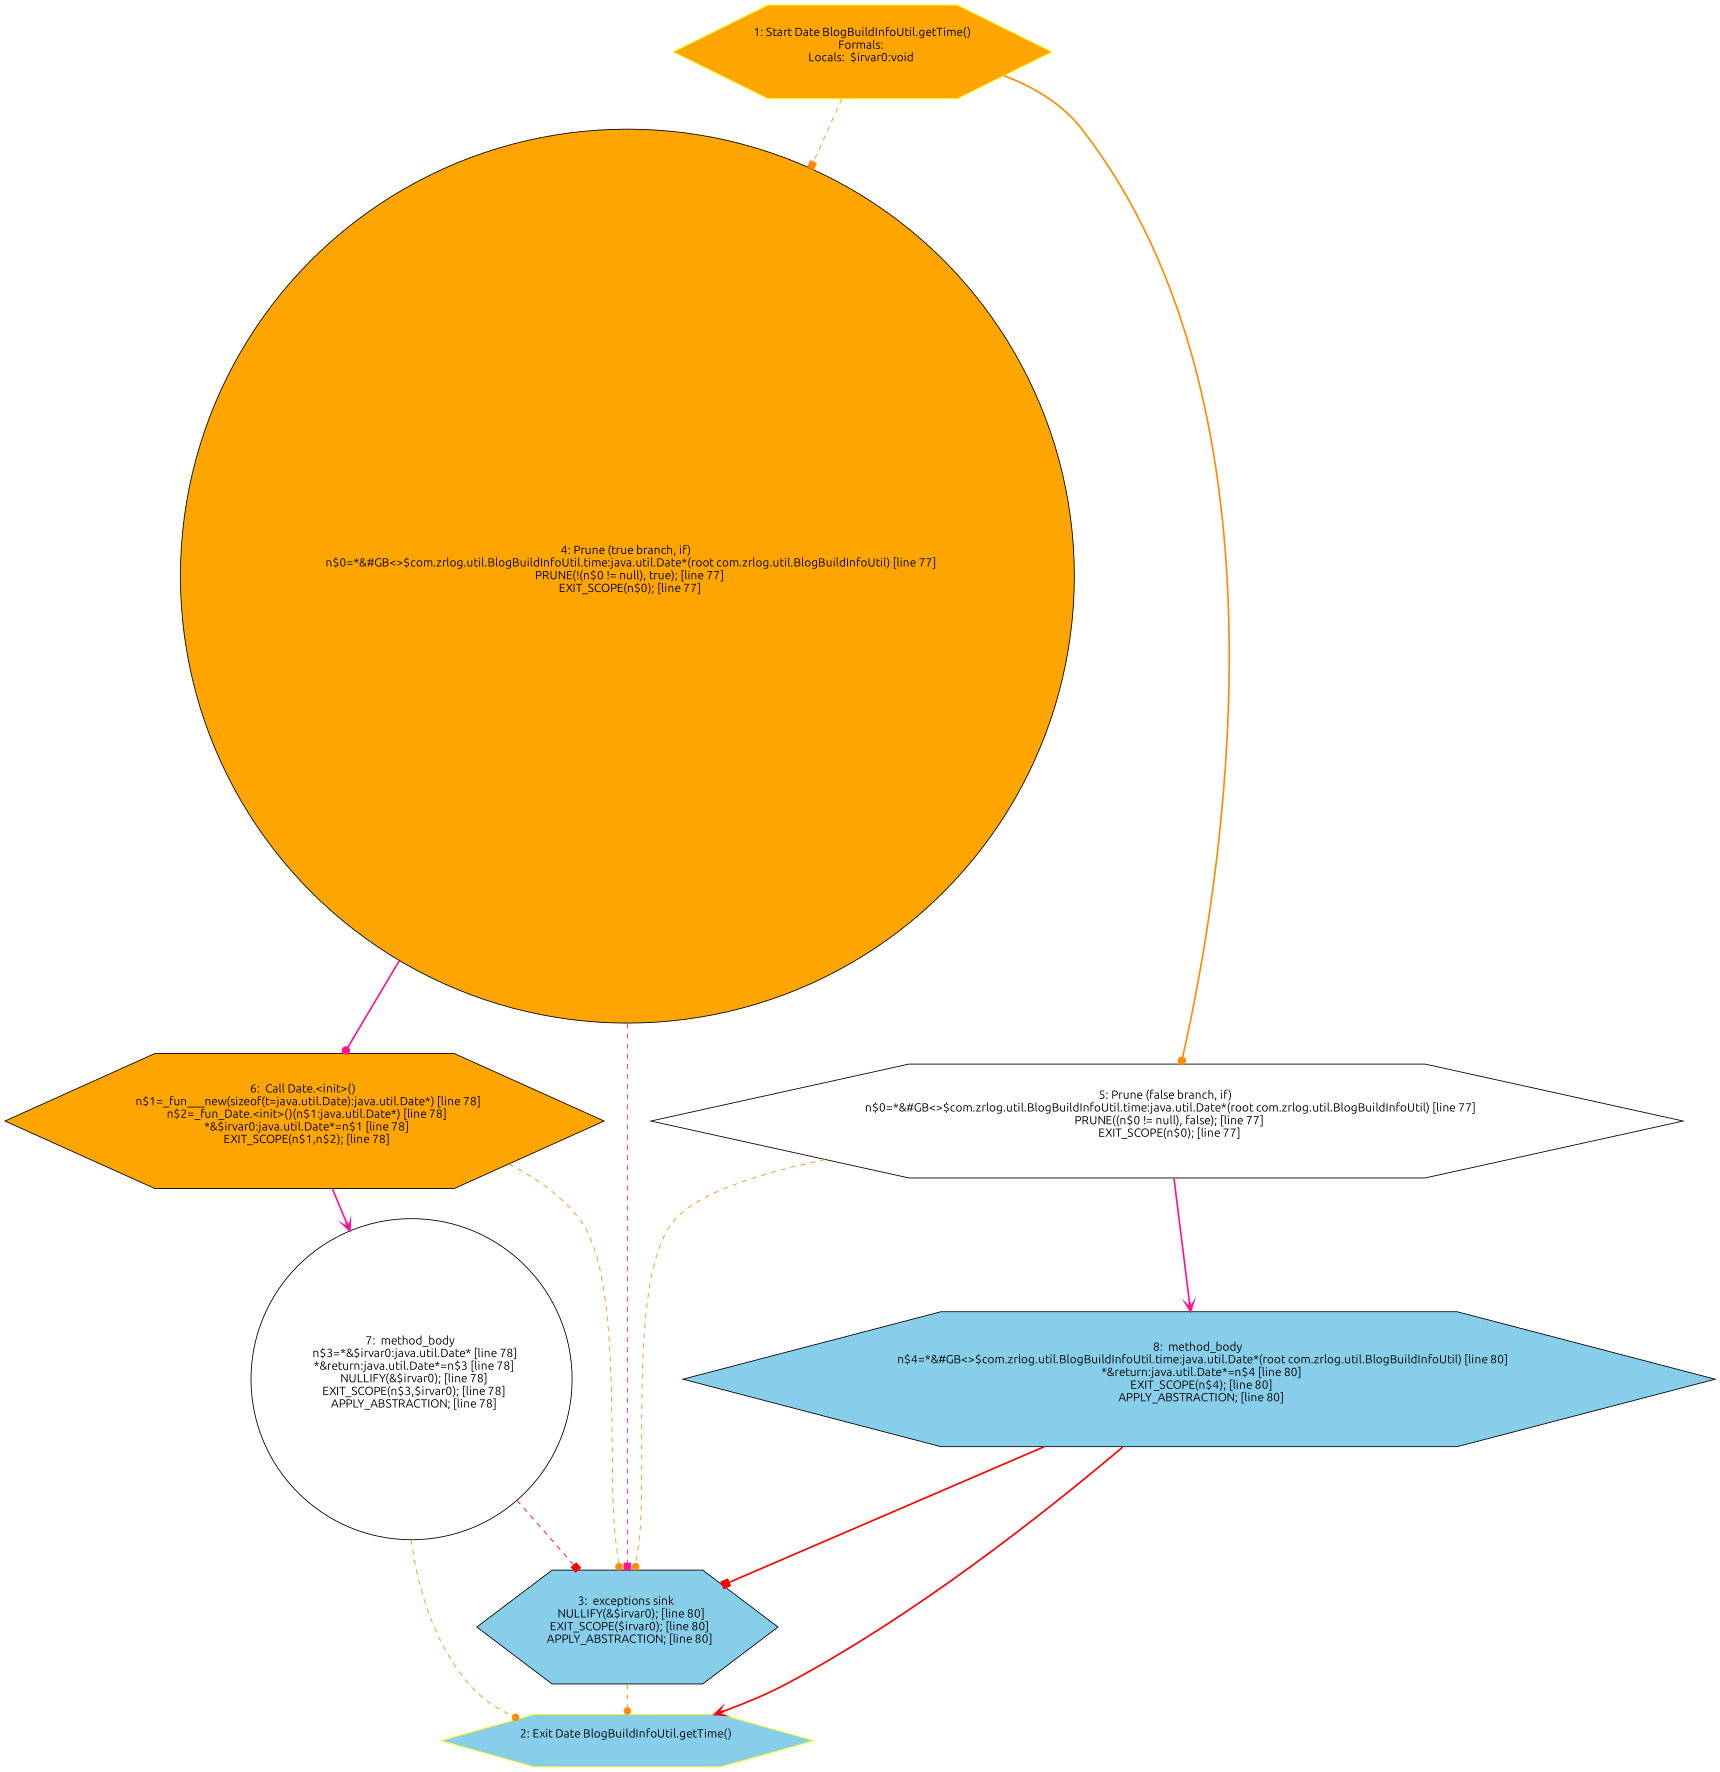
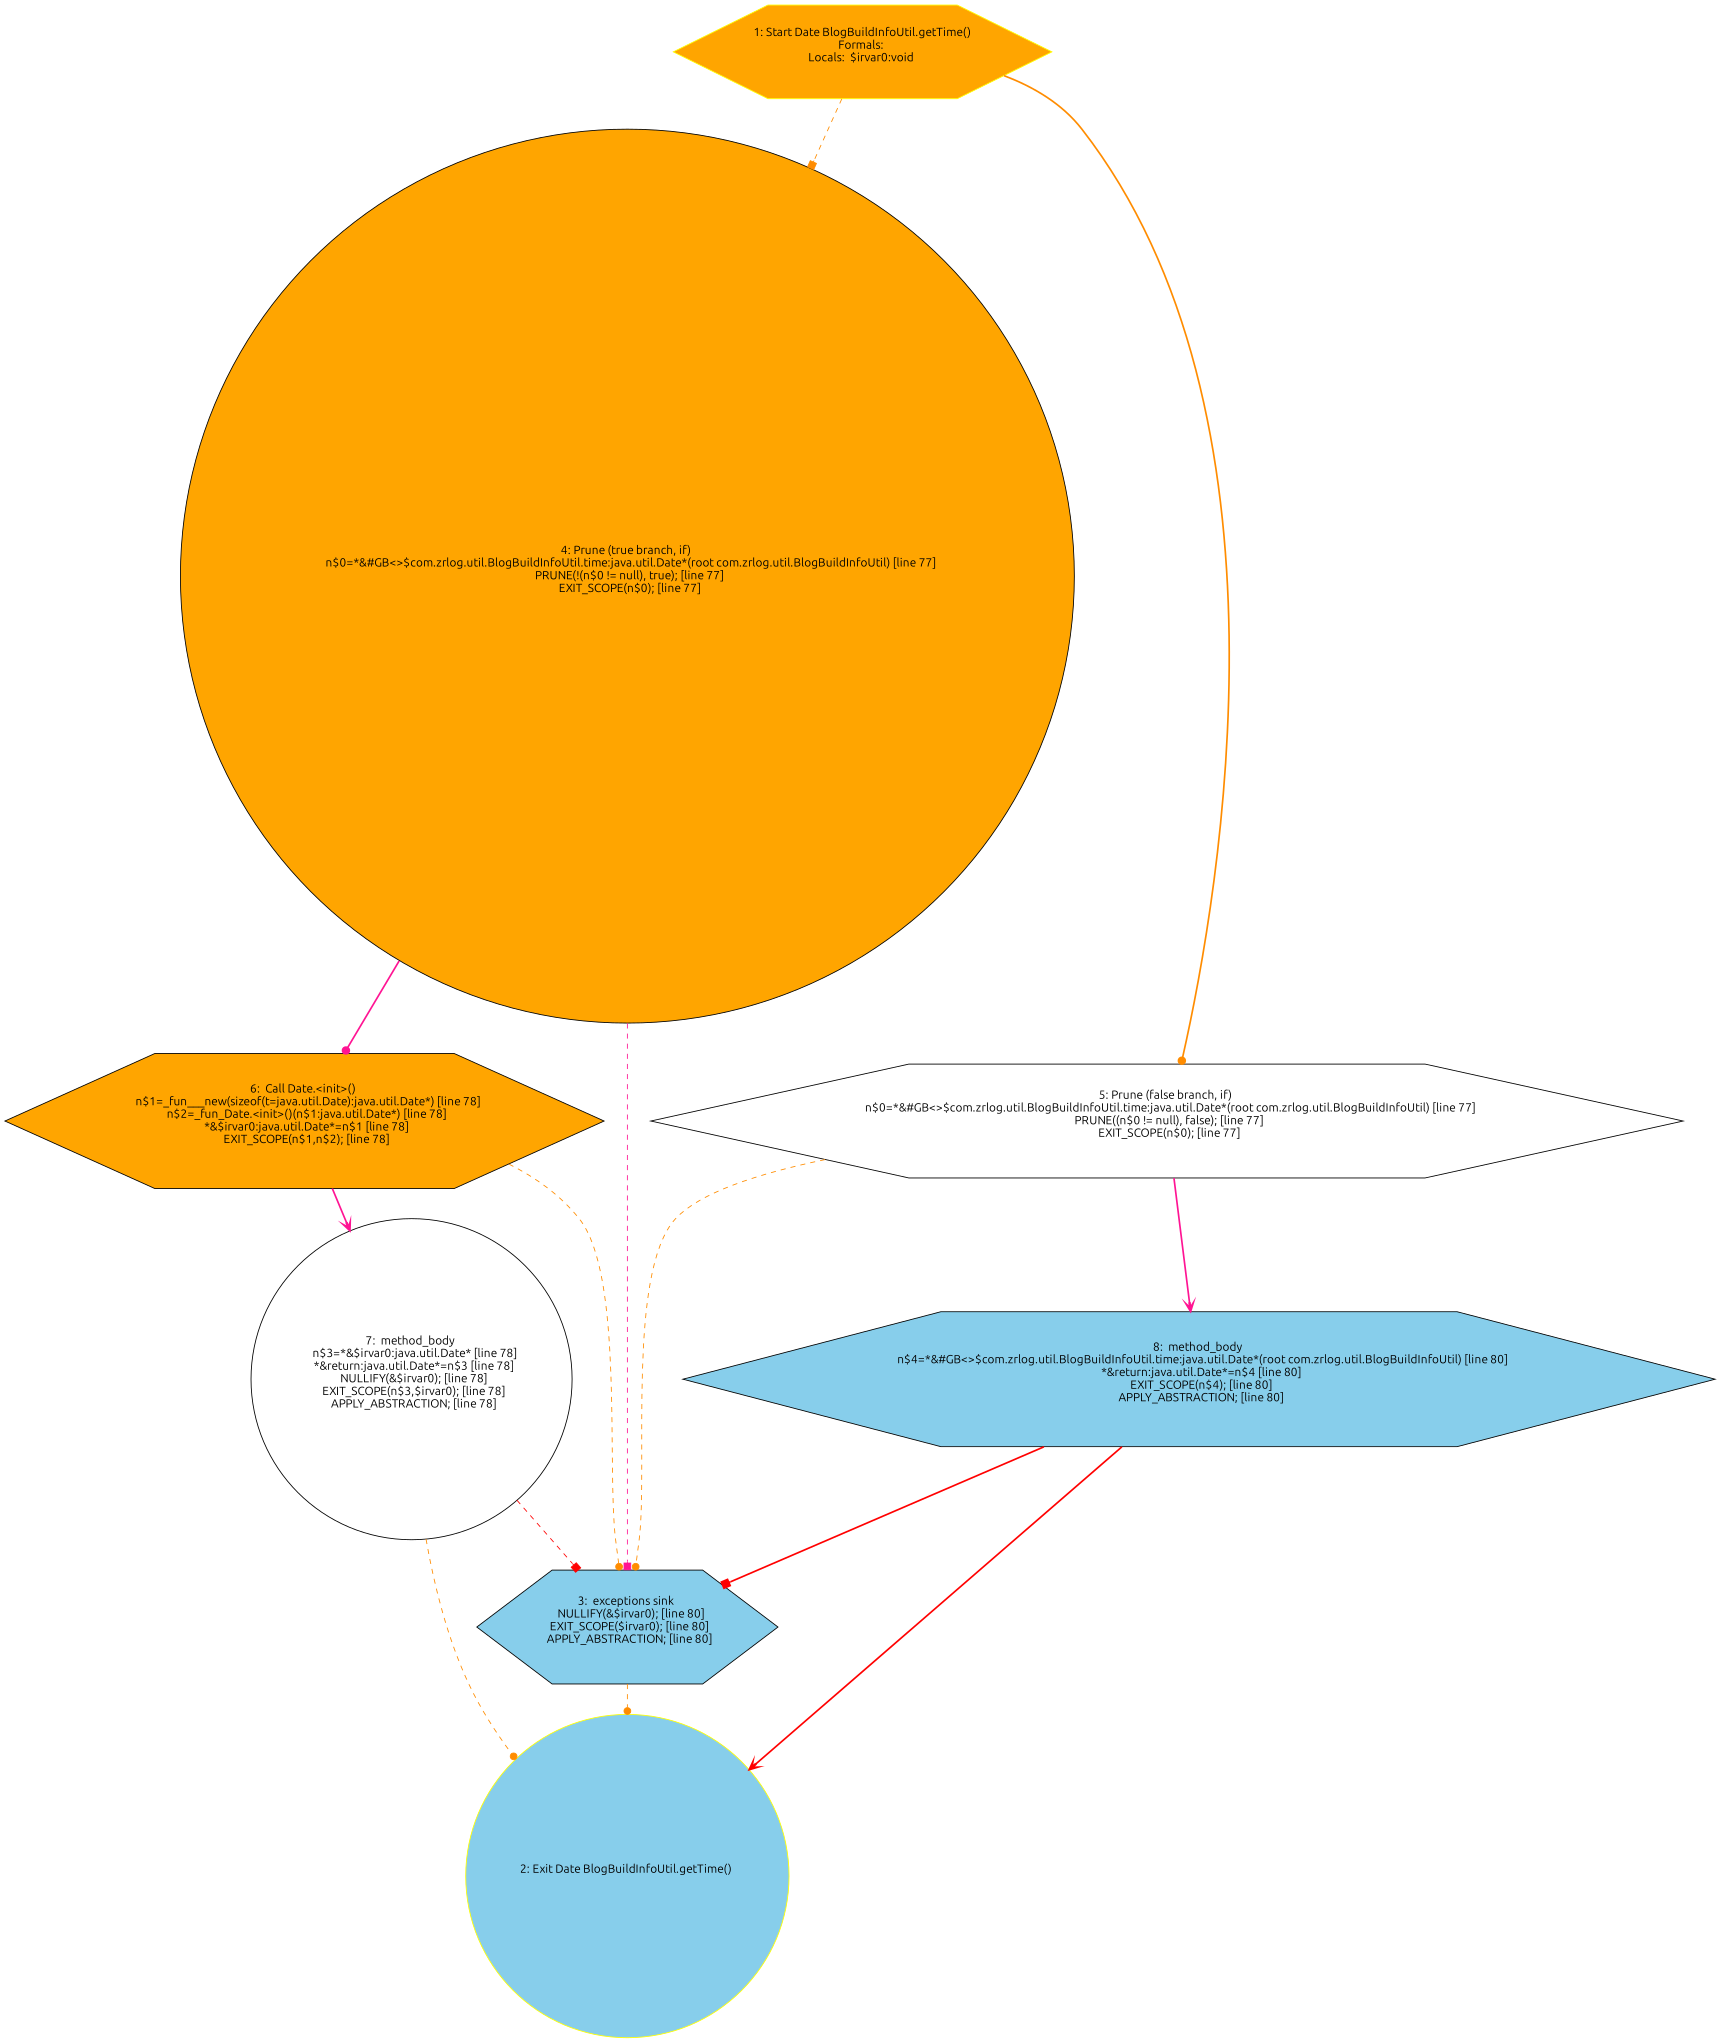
(627, 1741) -> (627, 1876)
